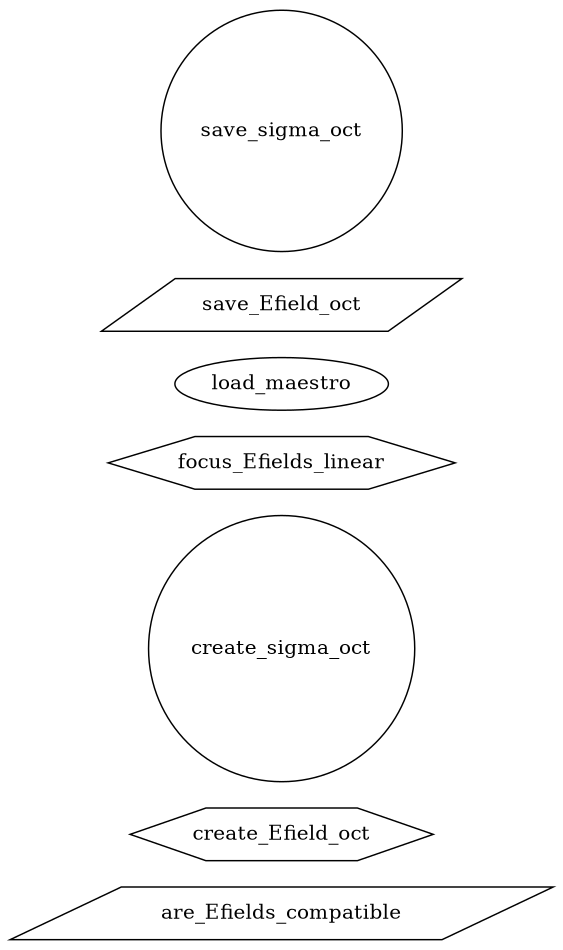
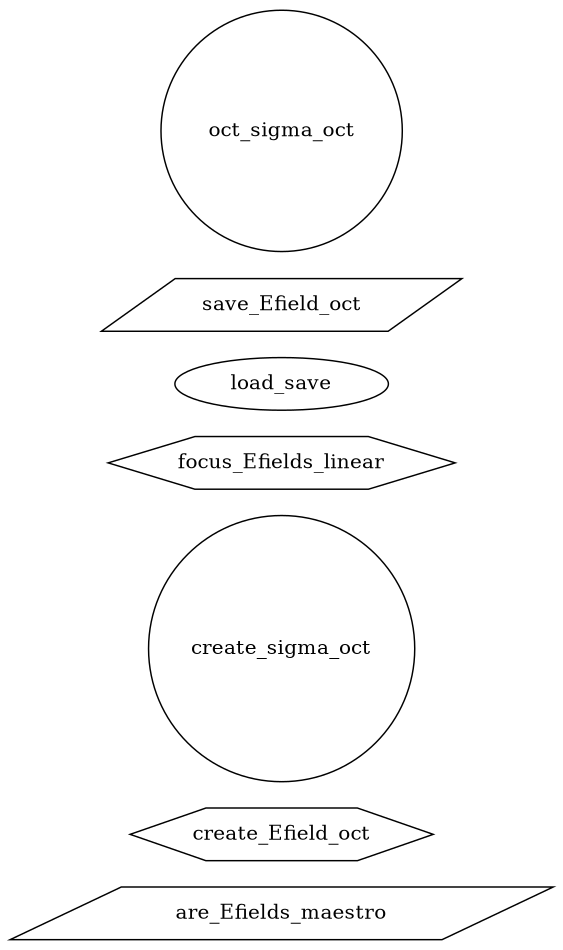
(282, 131) -> (282, 131)
(282, 384) -> (282, 384)
(282, 913) -> (282, 913)
